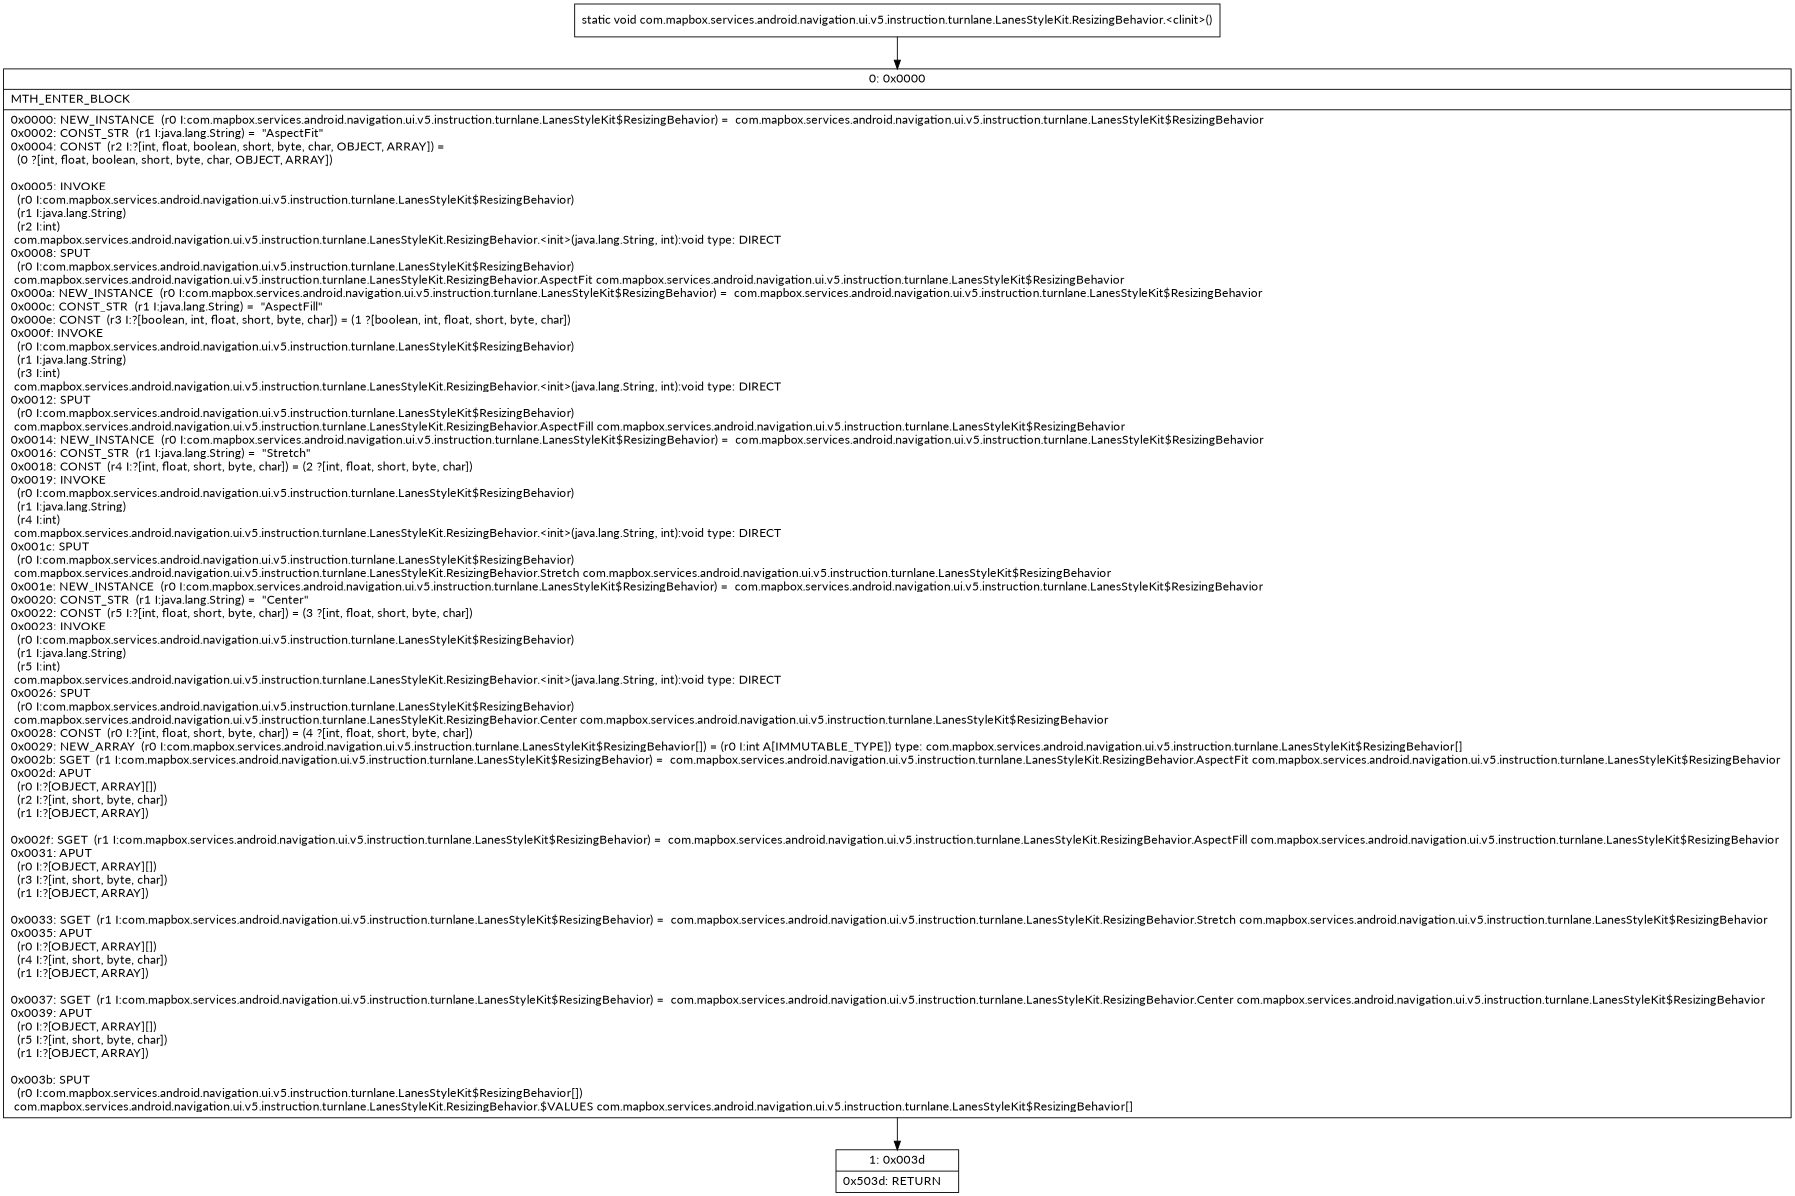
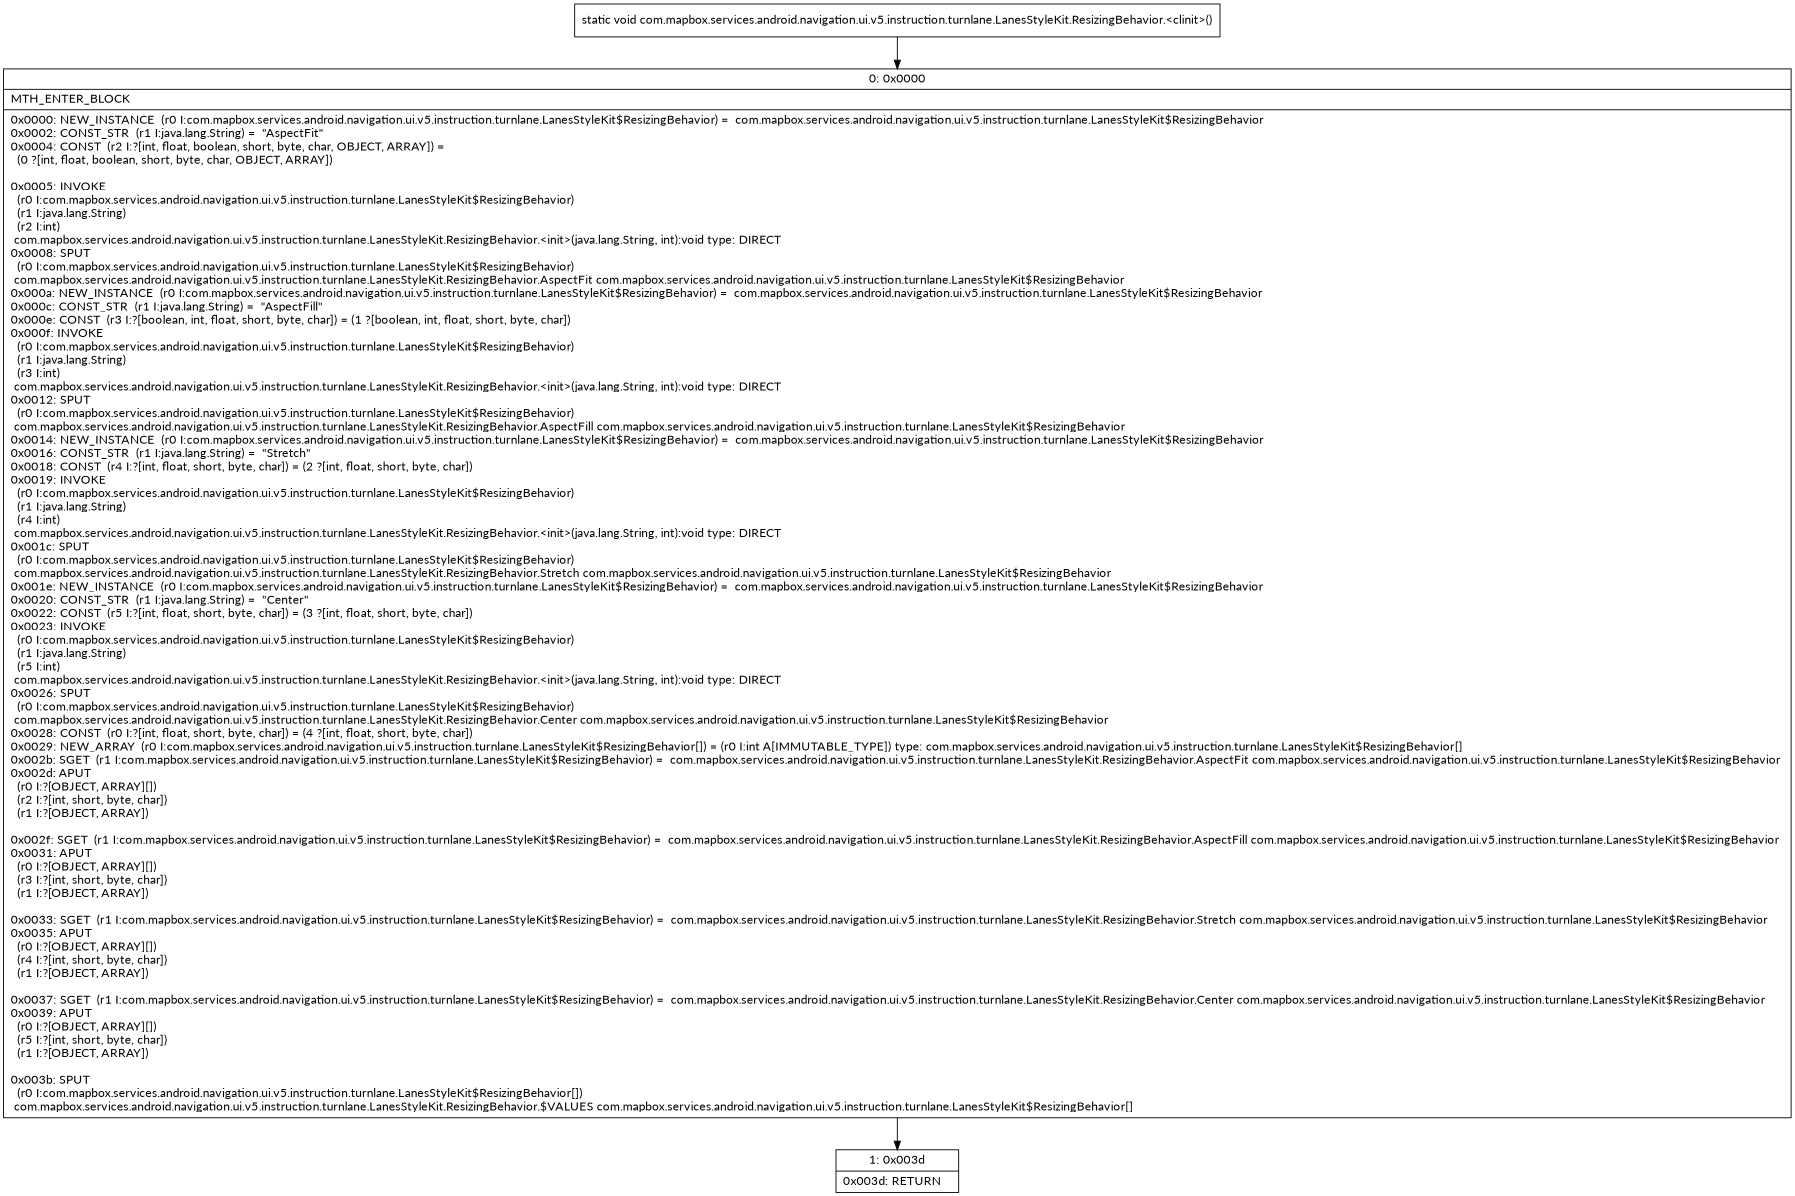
(897, 1181) -> (897, 1181)
